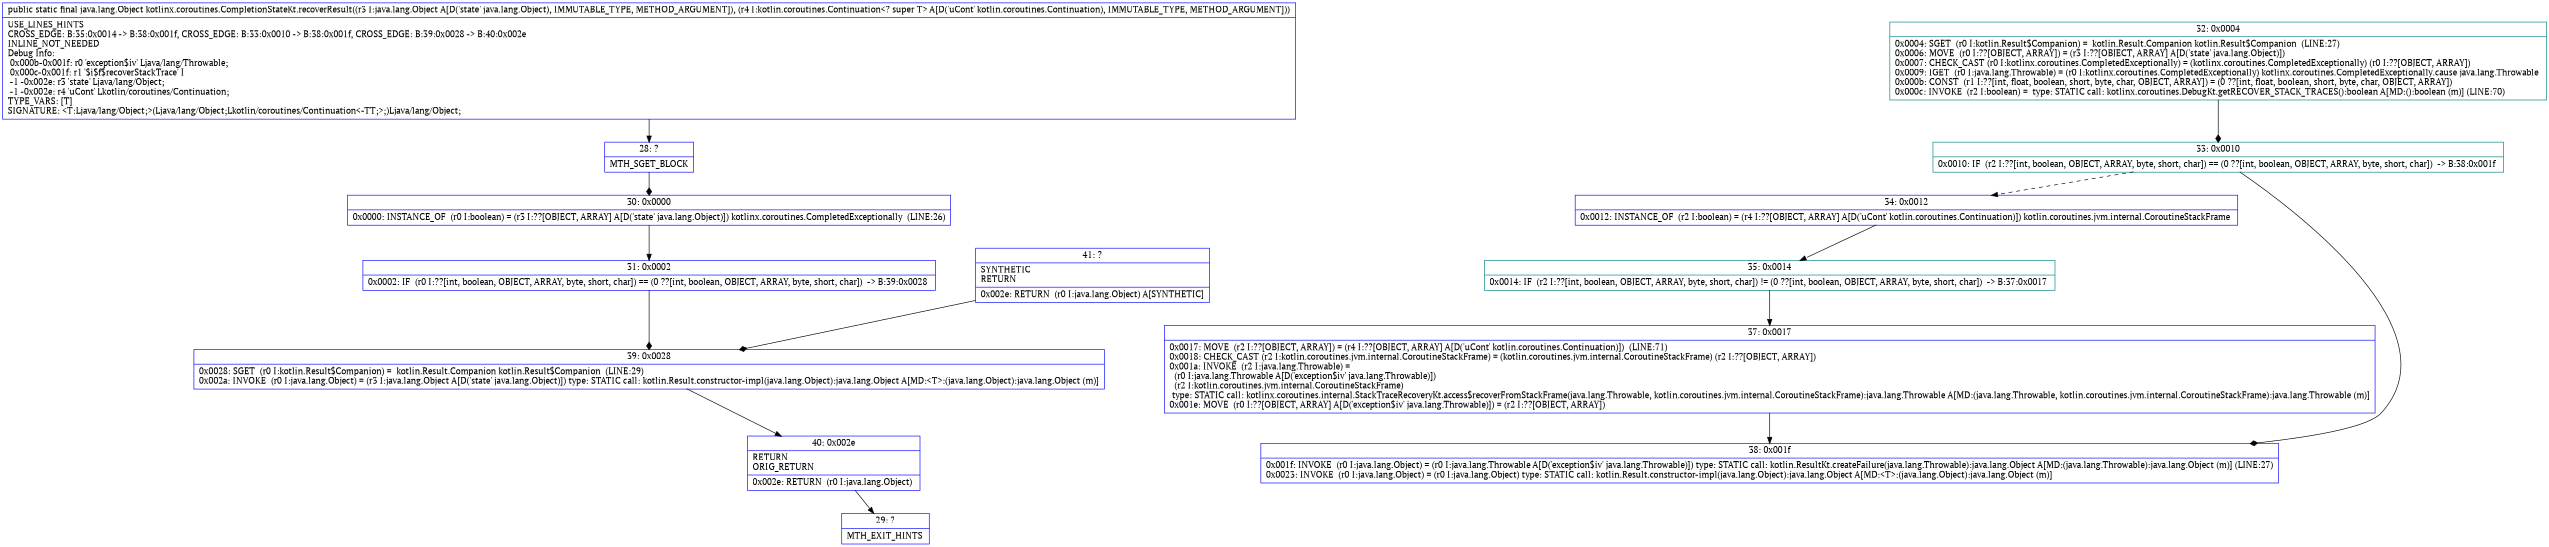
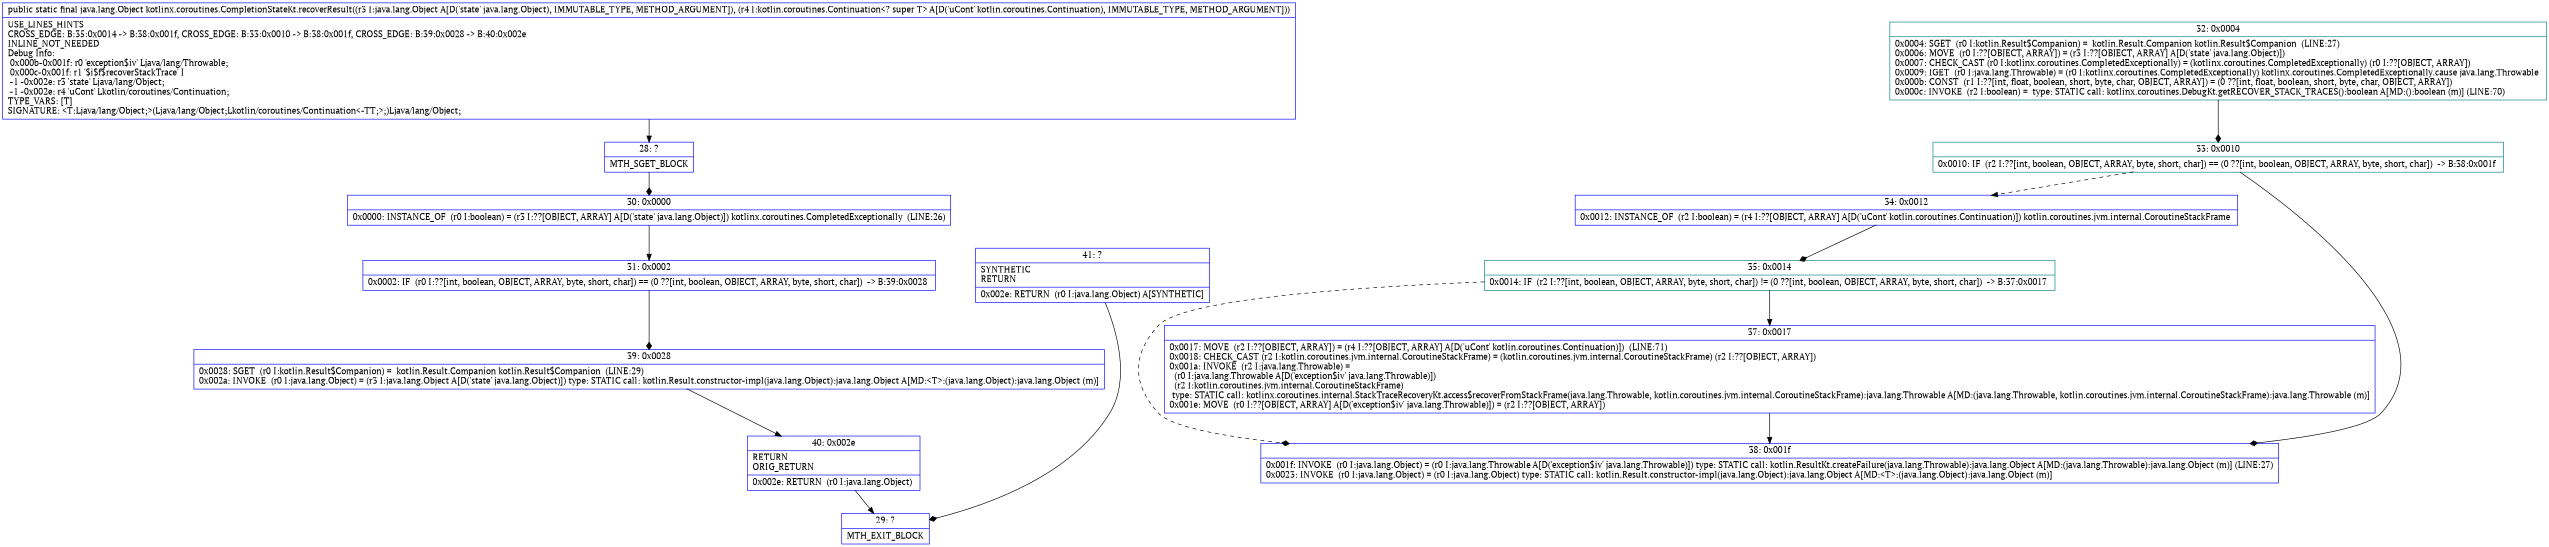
(1842, 241) -> (1842, 241)
none -> (1207, 307)
(861, 324) -> (1080, 448)
(885, 536) -> (885, 536)
